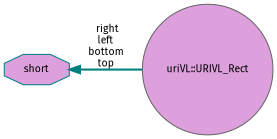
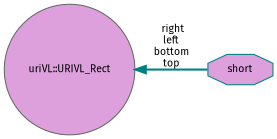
(111, 70) -> (177, 70)
